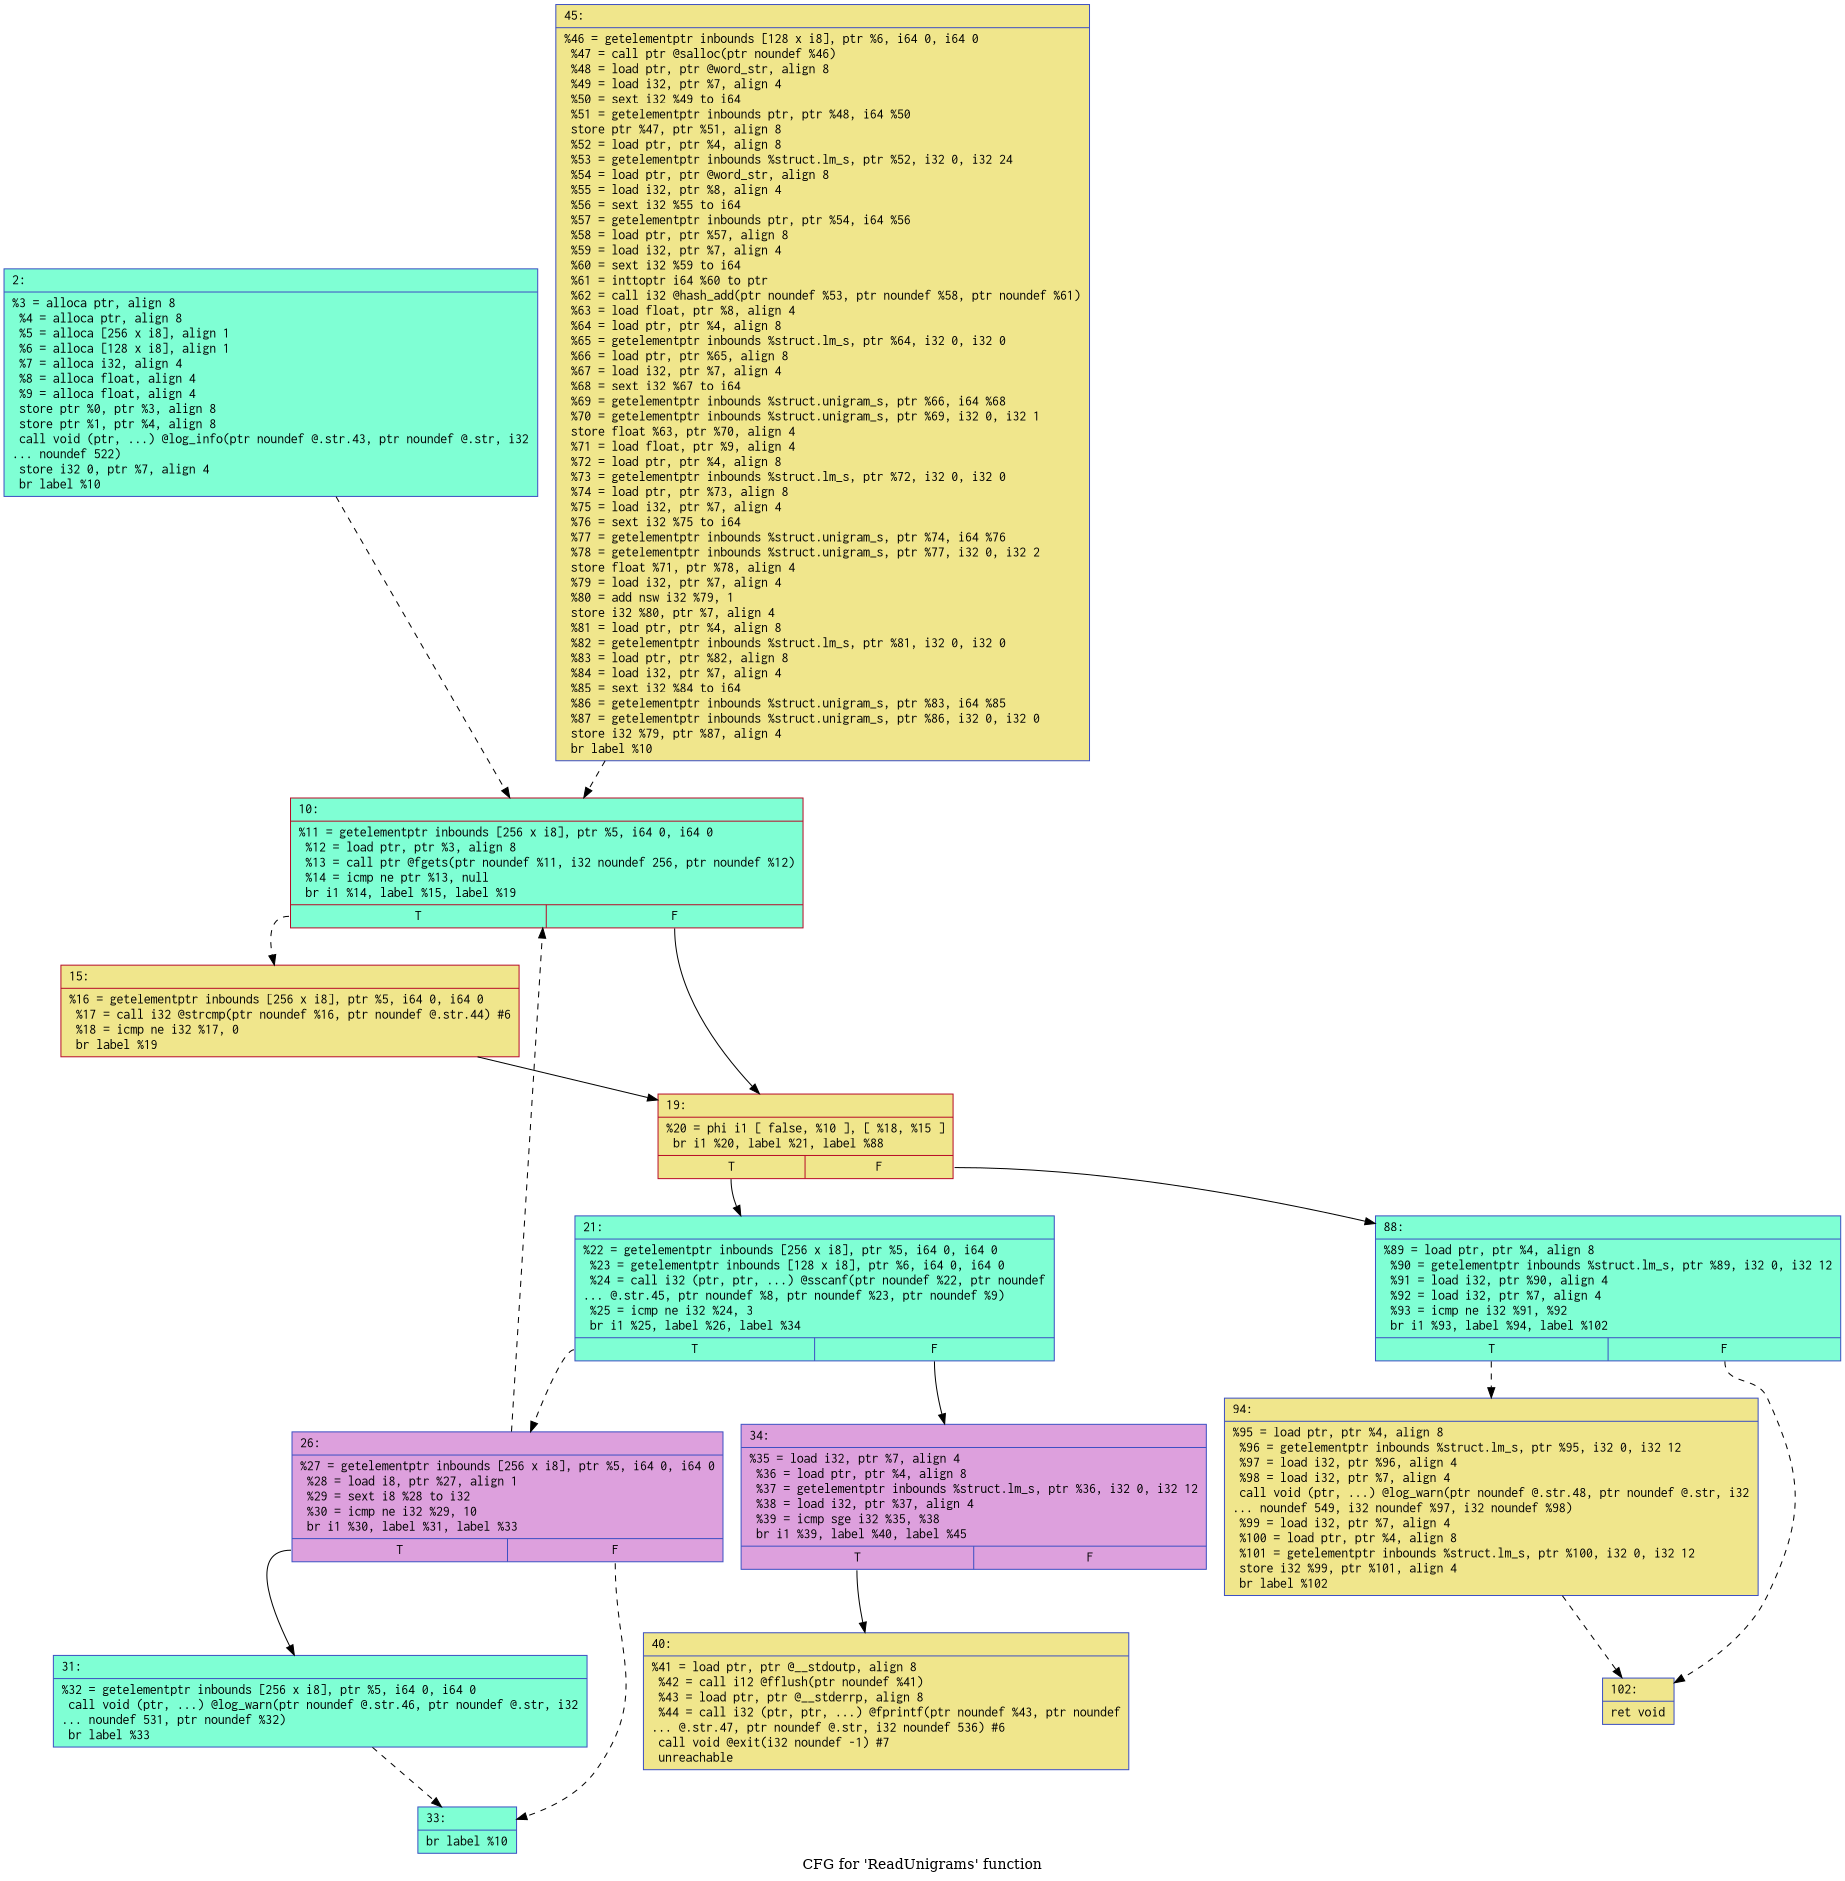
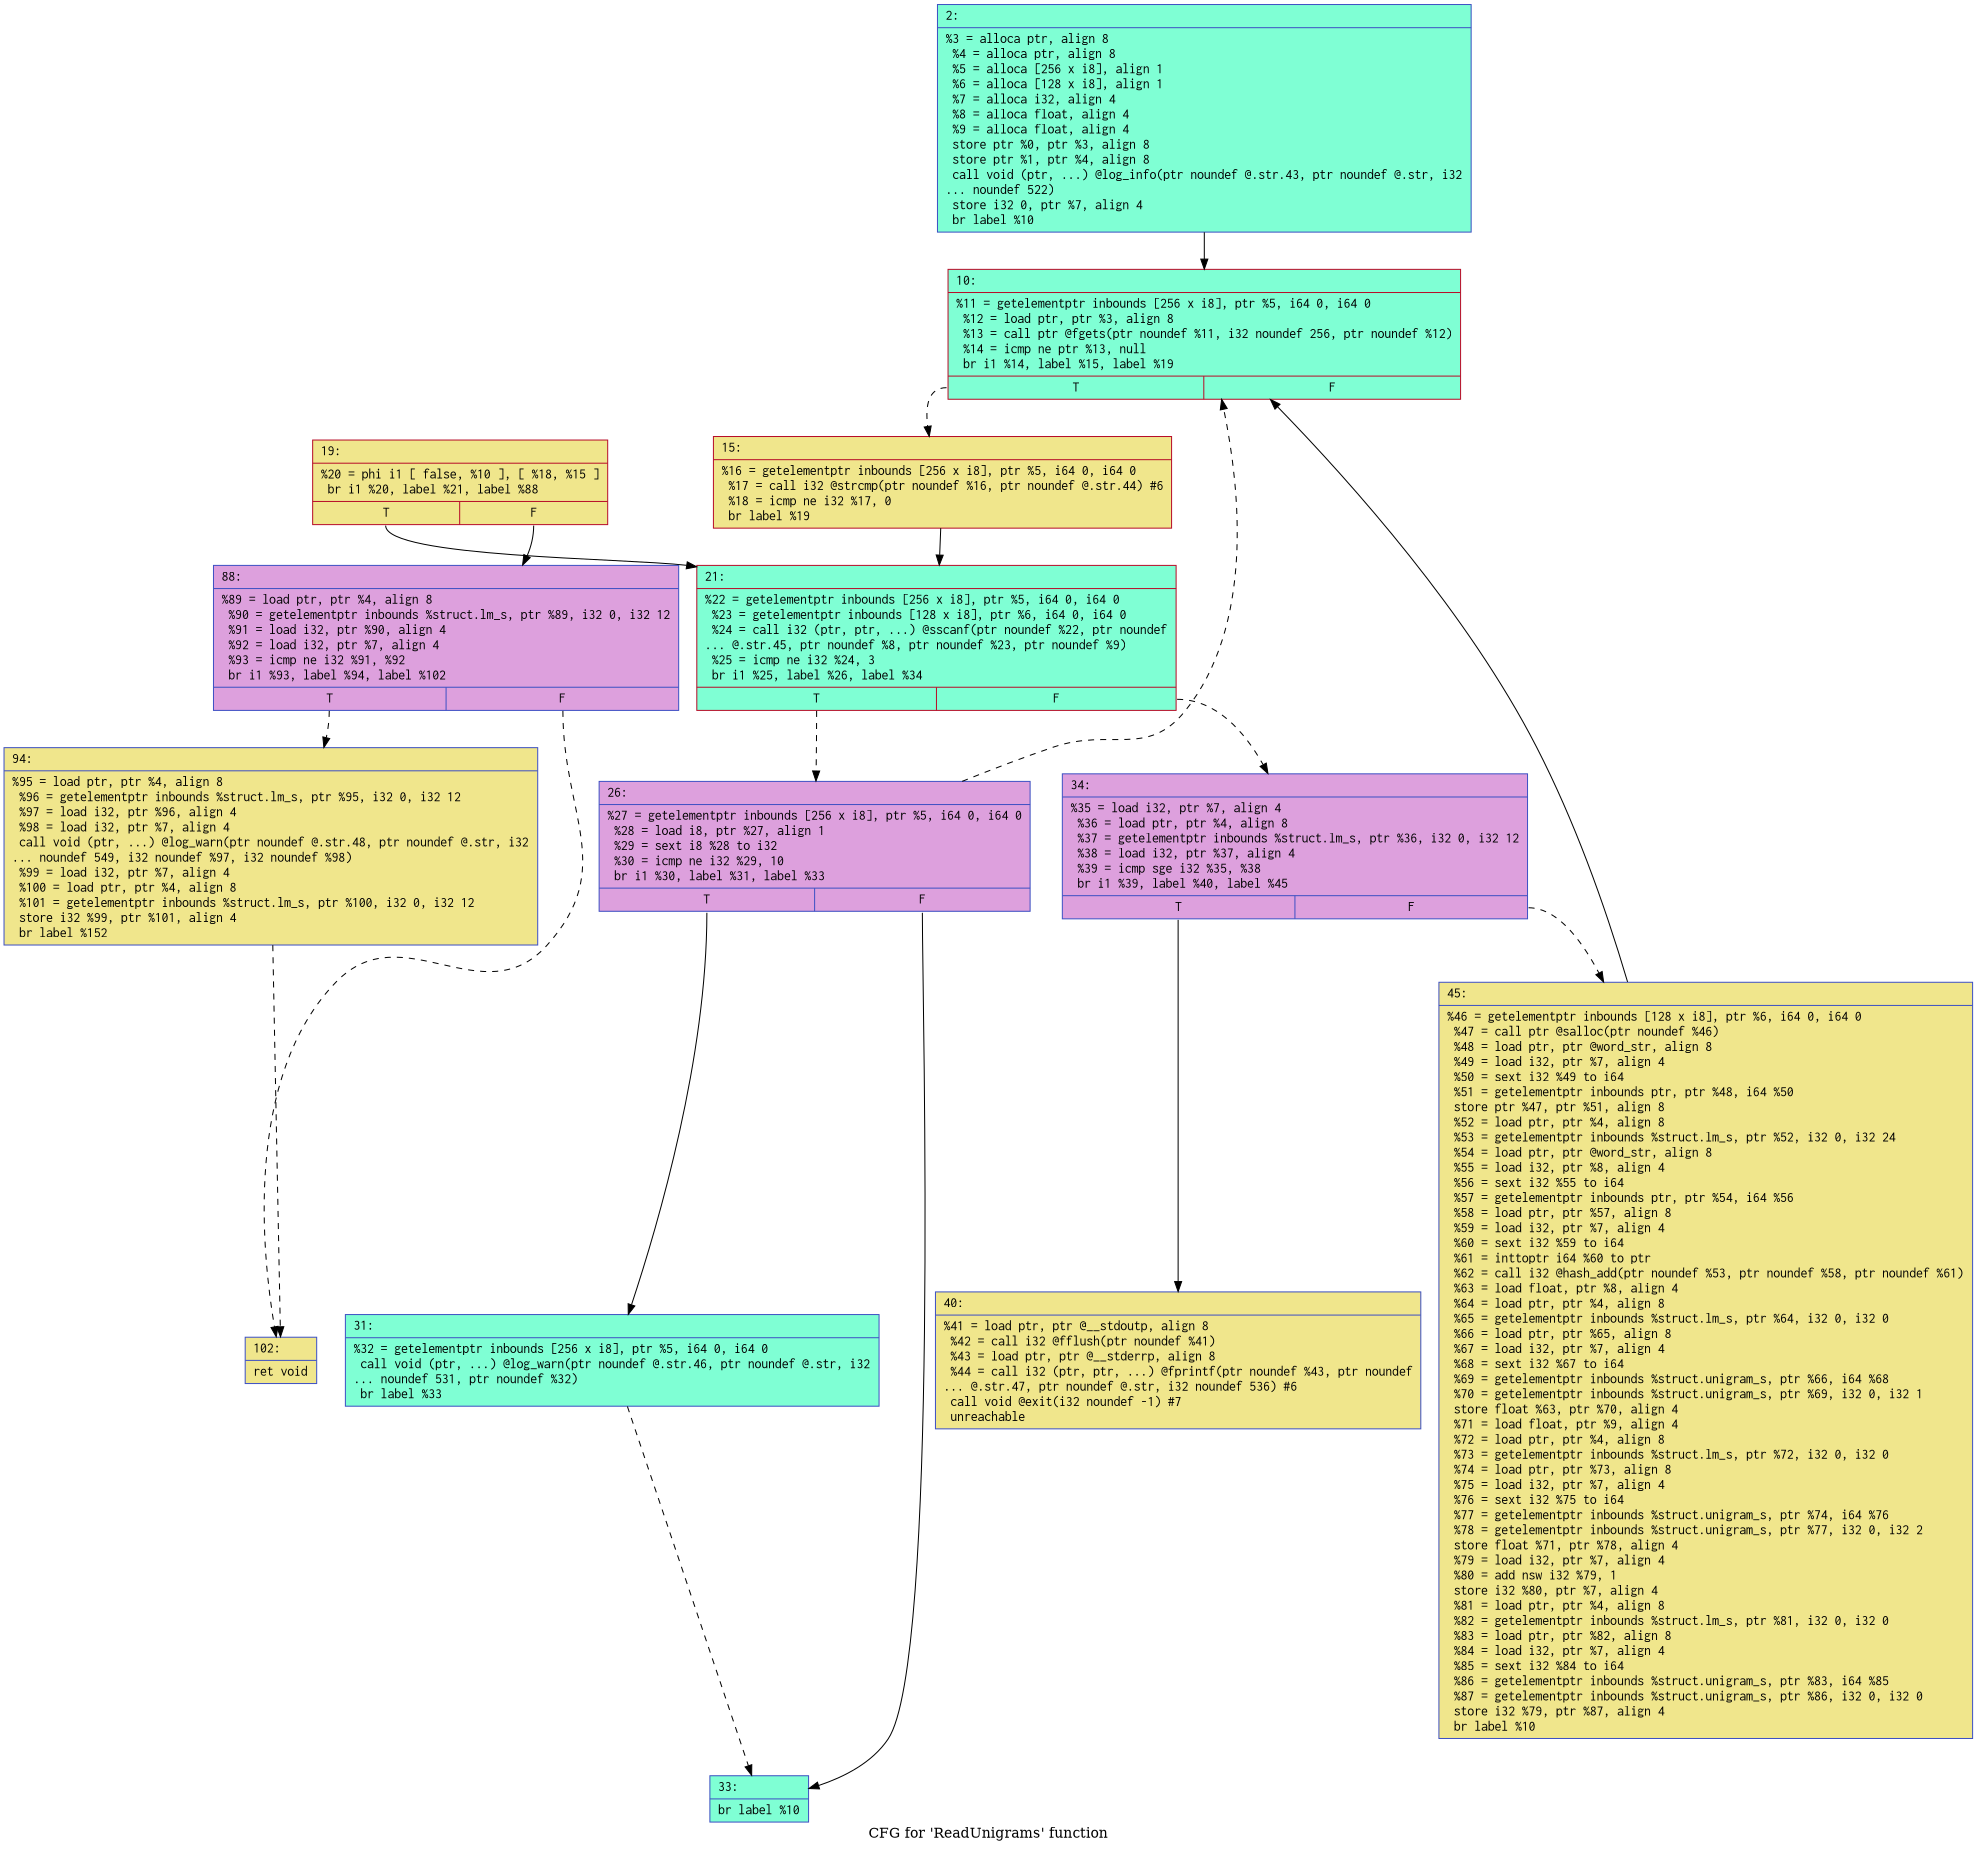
(420, 643) -> (1204, 246)
(597, 775) -> (1492, 671)
none -> (1571, 932)
(699, 1014) -> none
(563, 1077) -> (940, 541)
(815, 1288) -> (936, 638)
(1608, 1288) -> (446, 638)
(937, 1388) -> (1228, 720)
(1280, 1583) -> (60, 933)
(788, 1682) -> (1080, 1341)
(623, 1712) -> (924, 1370)
